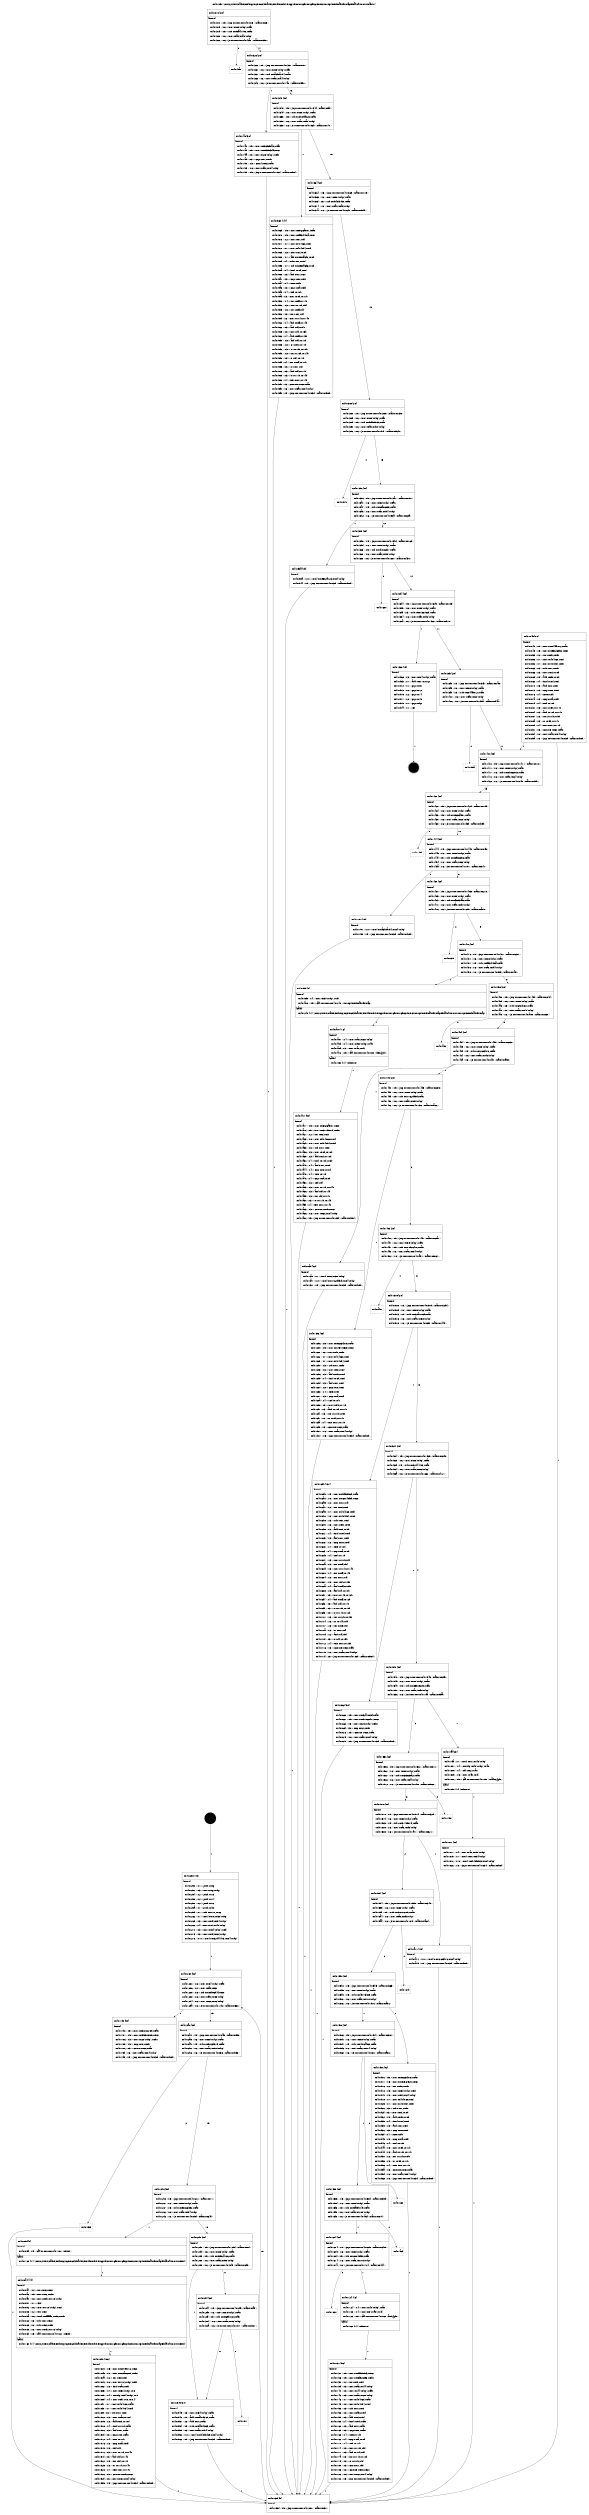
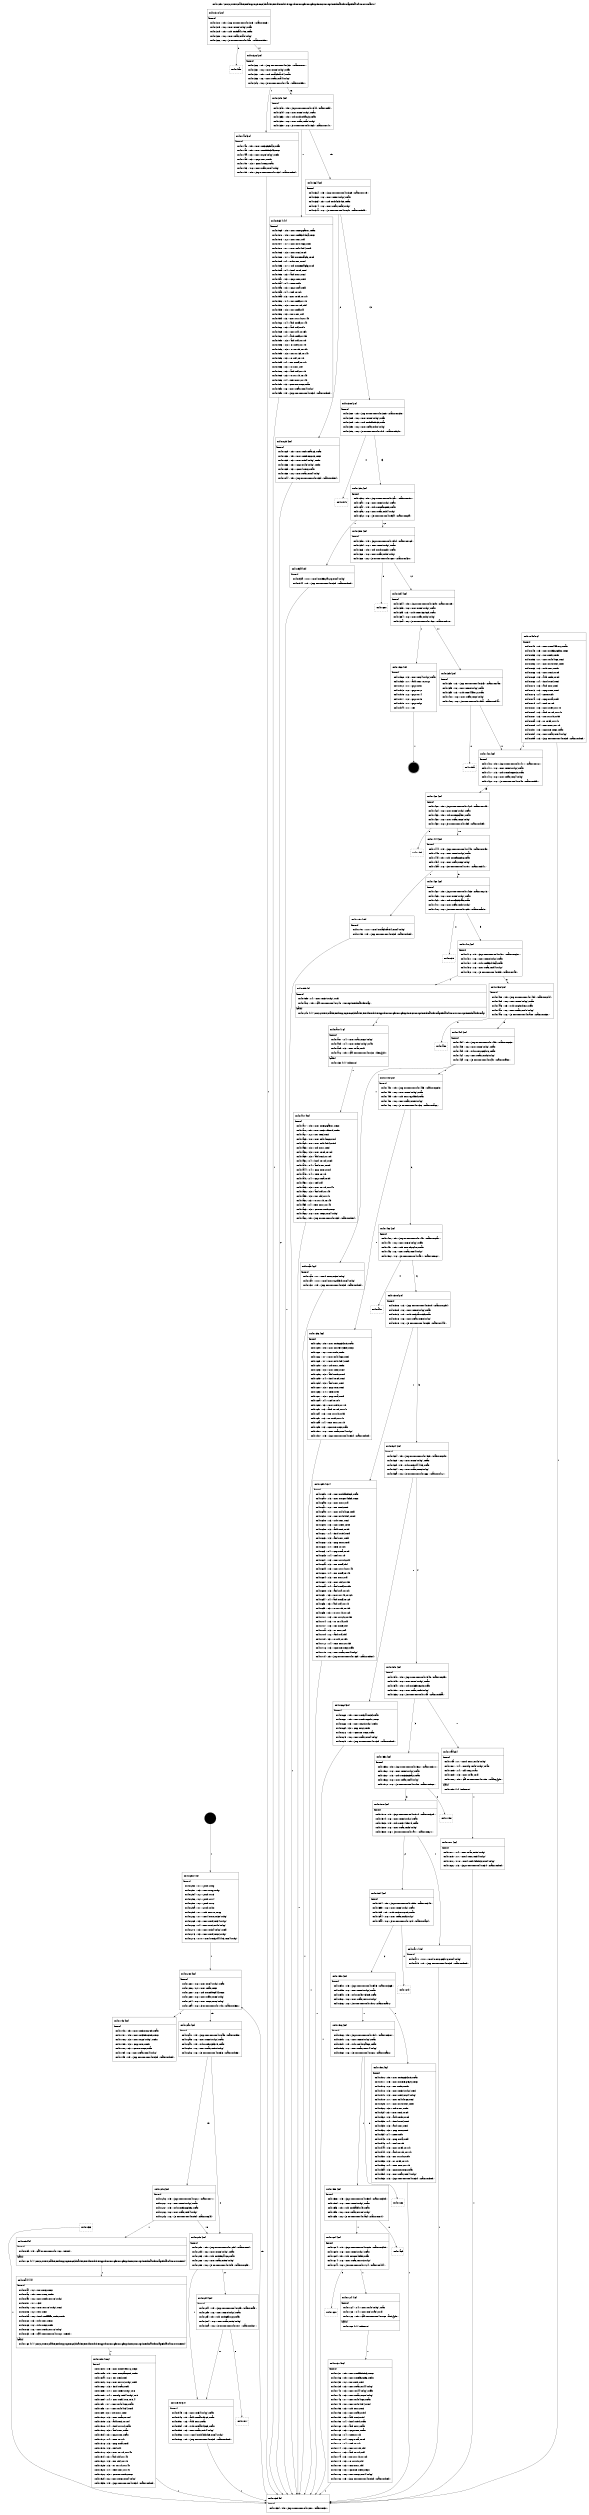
none -> (307, 460)
(135, 2136) -> (215, 2144)
